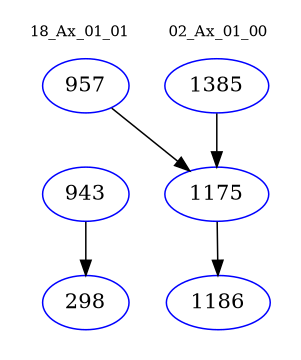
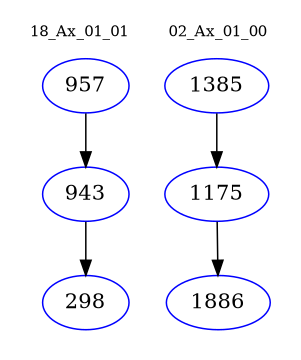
(131, 124) -> (86, 133)
(218, 303) -> (218, 303)
